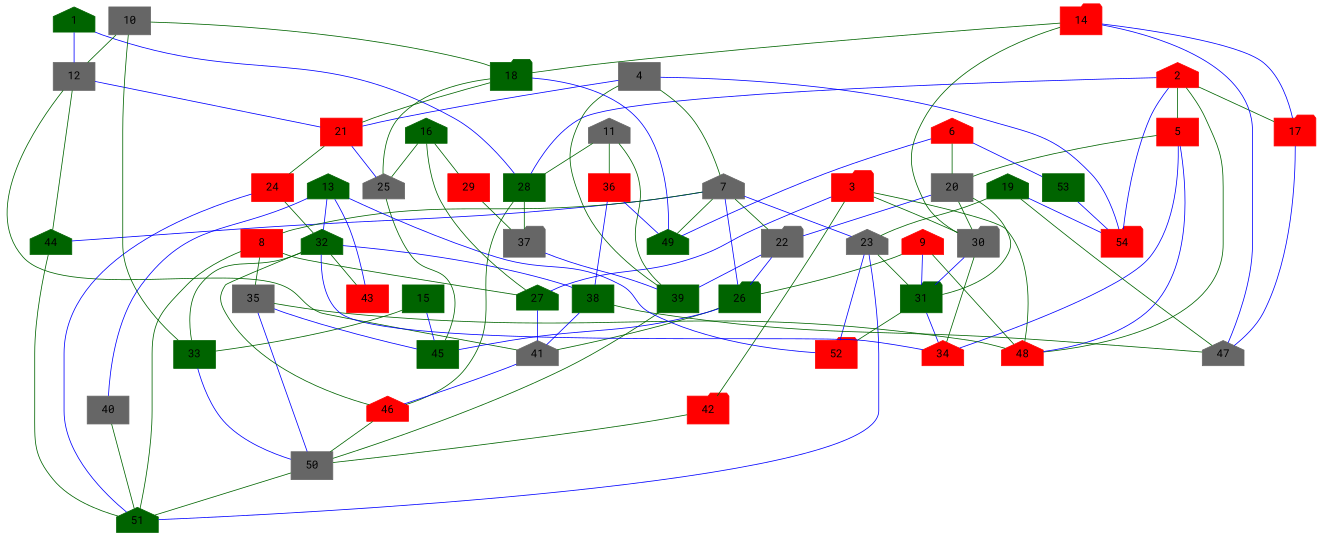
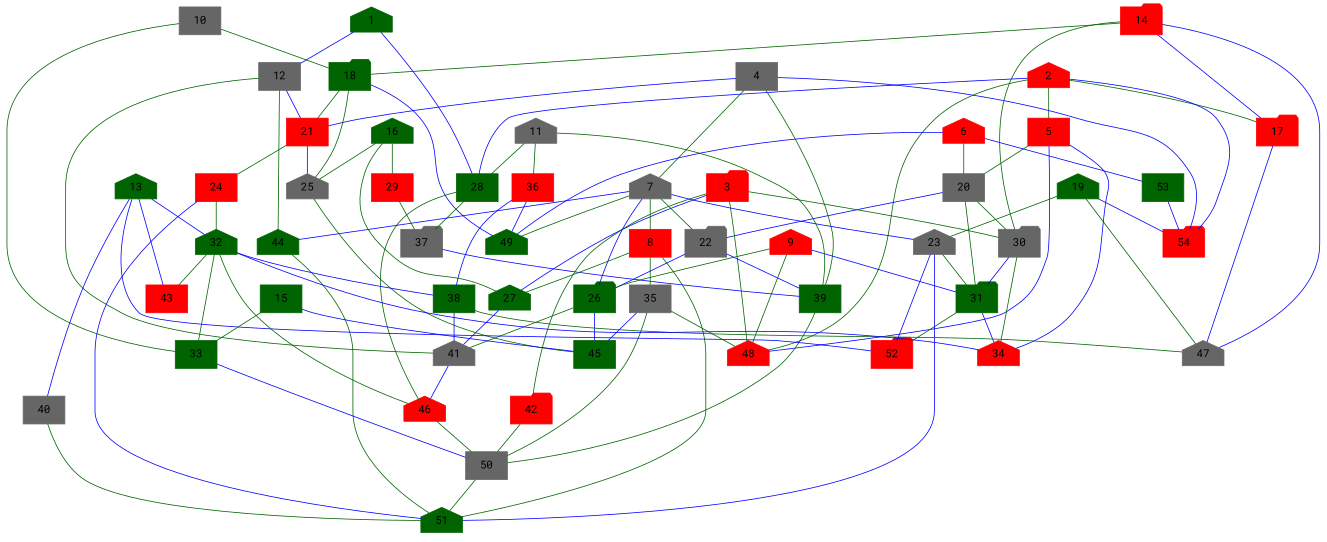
(102, 49) -> none
(283, 382) -> (594, 400)
